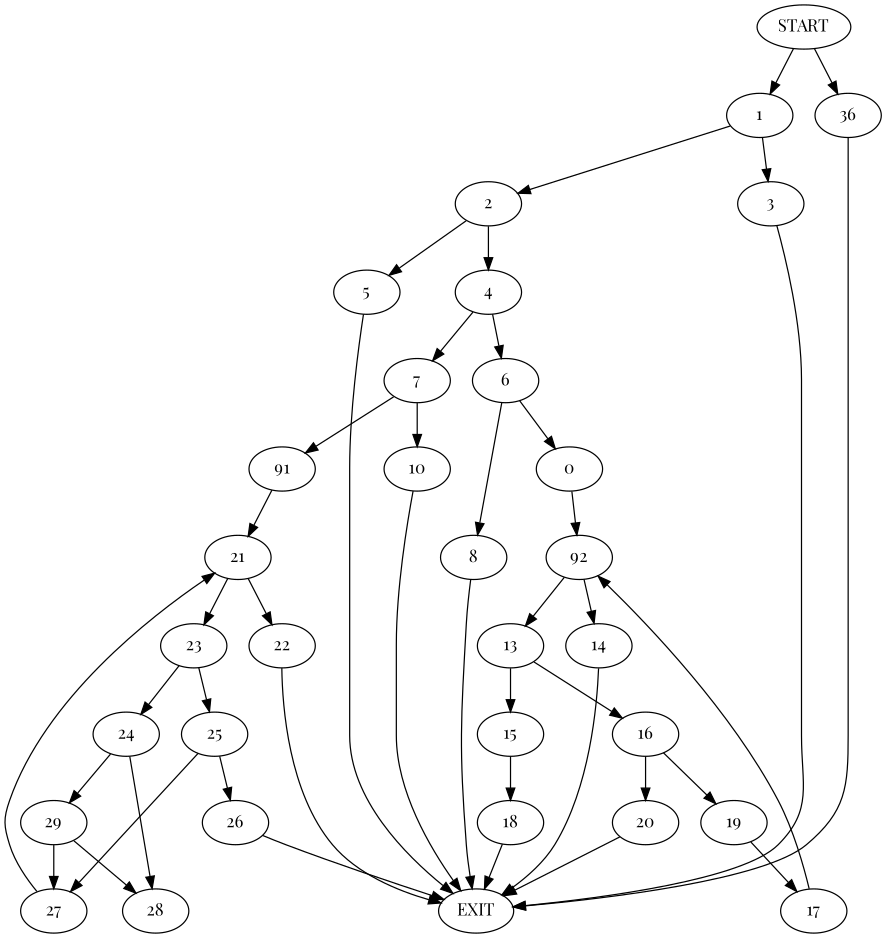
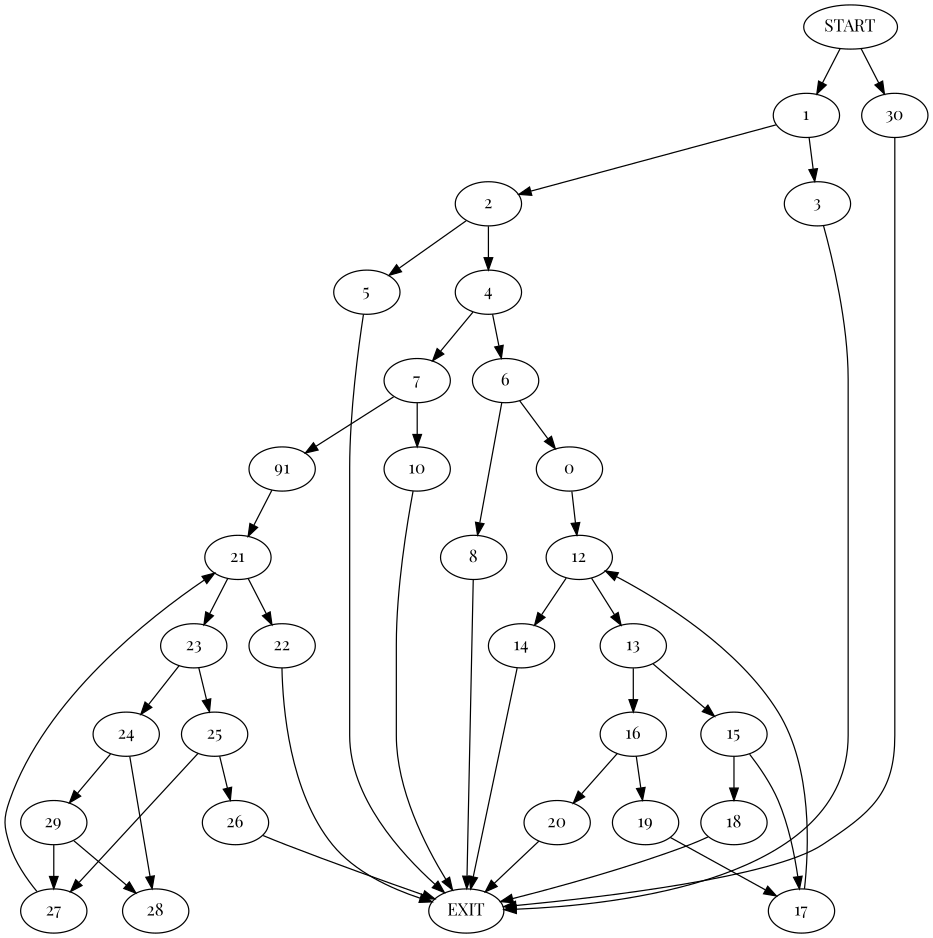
(848, 115) -> (895, 115)
(579, 557) -> (579, 557)
none -> (783, 812)
